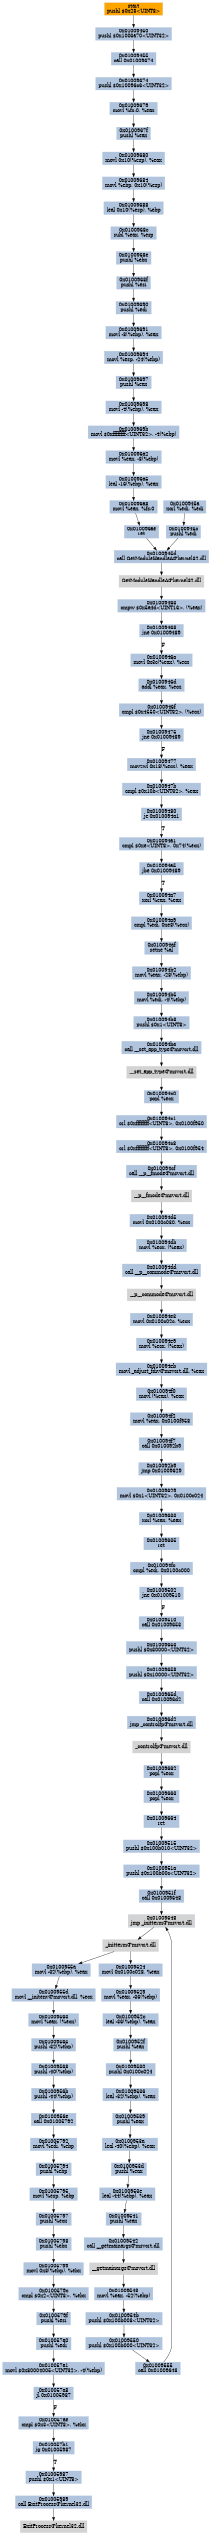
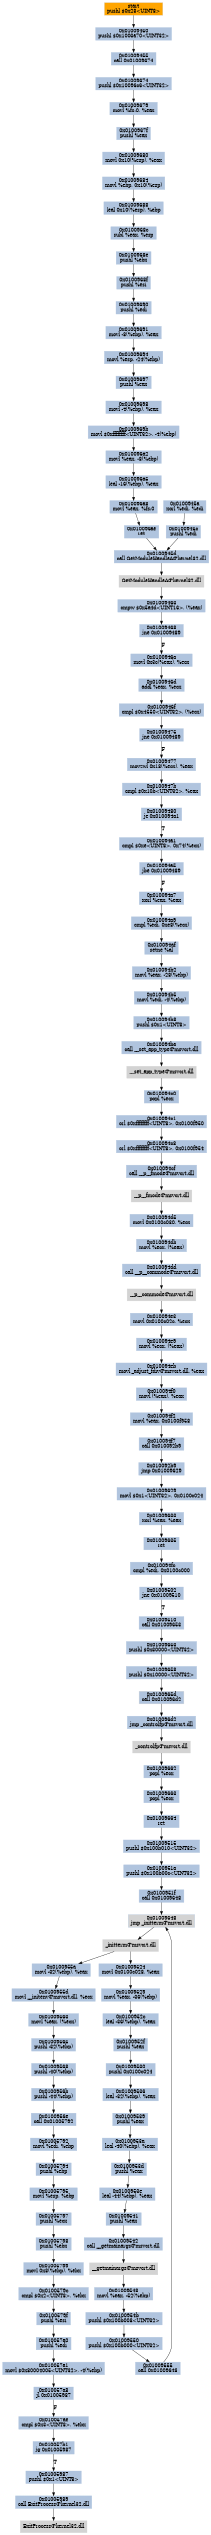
(163, 883) -> (163, 883)
(163, 1608) -> (163, 1608)
